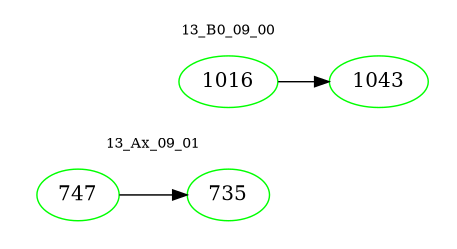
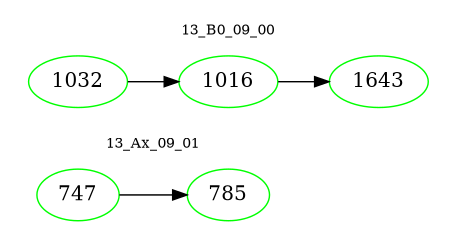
none -> (78, 82)
(379, 82) -> (379, 82)
(228, 195) -> (228, 195)
